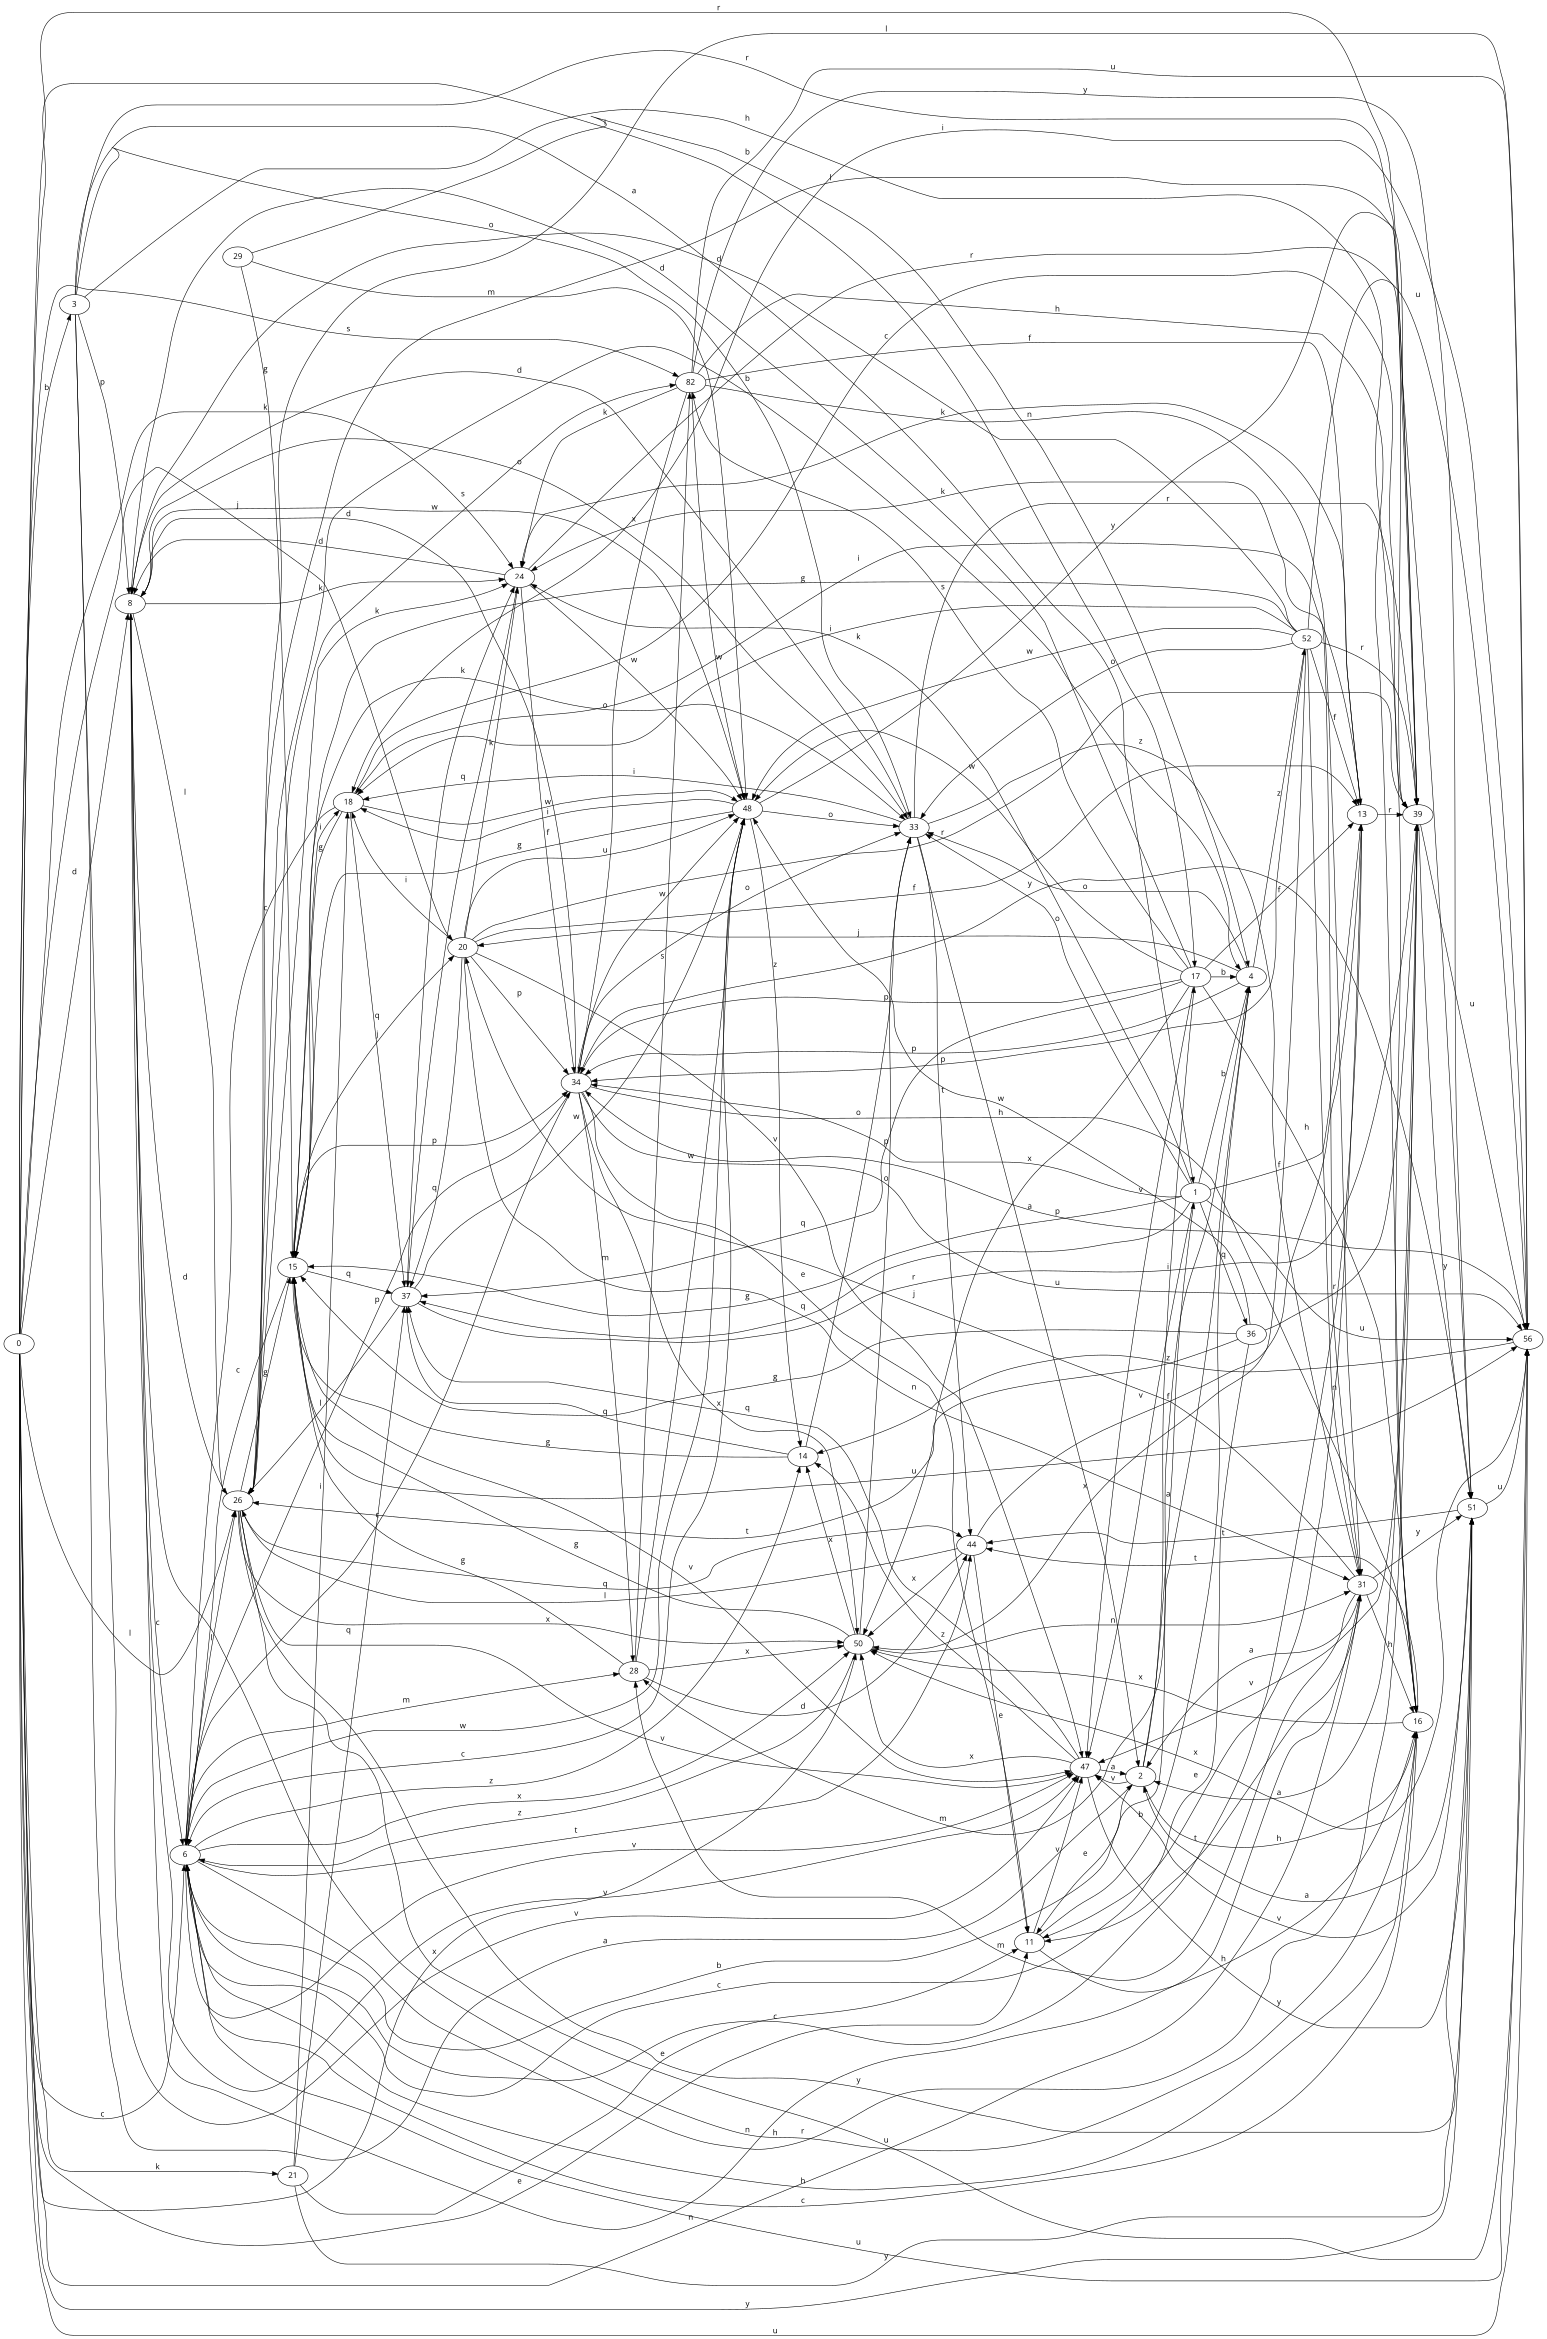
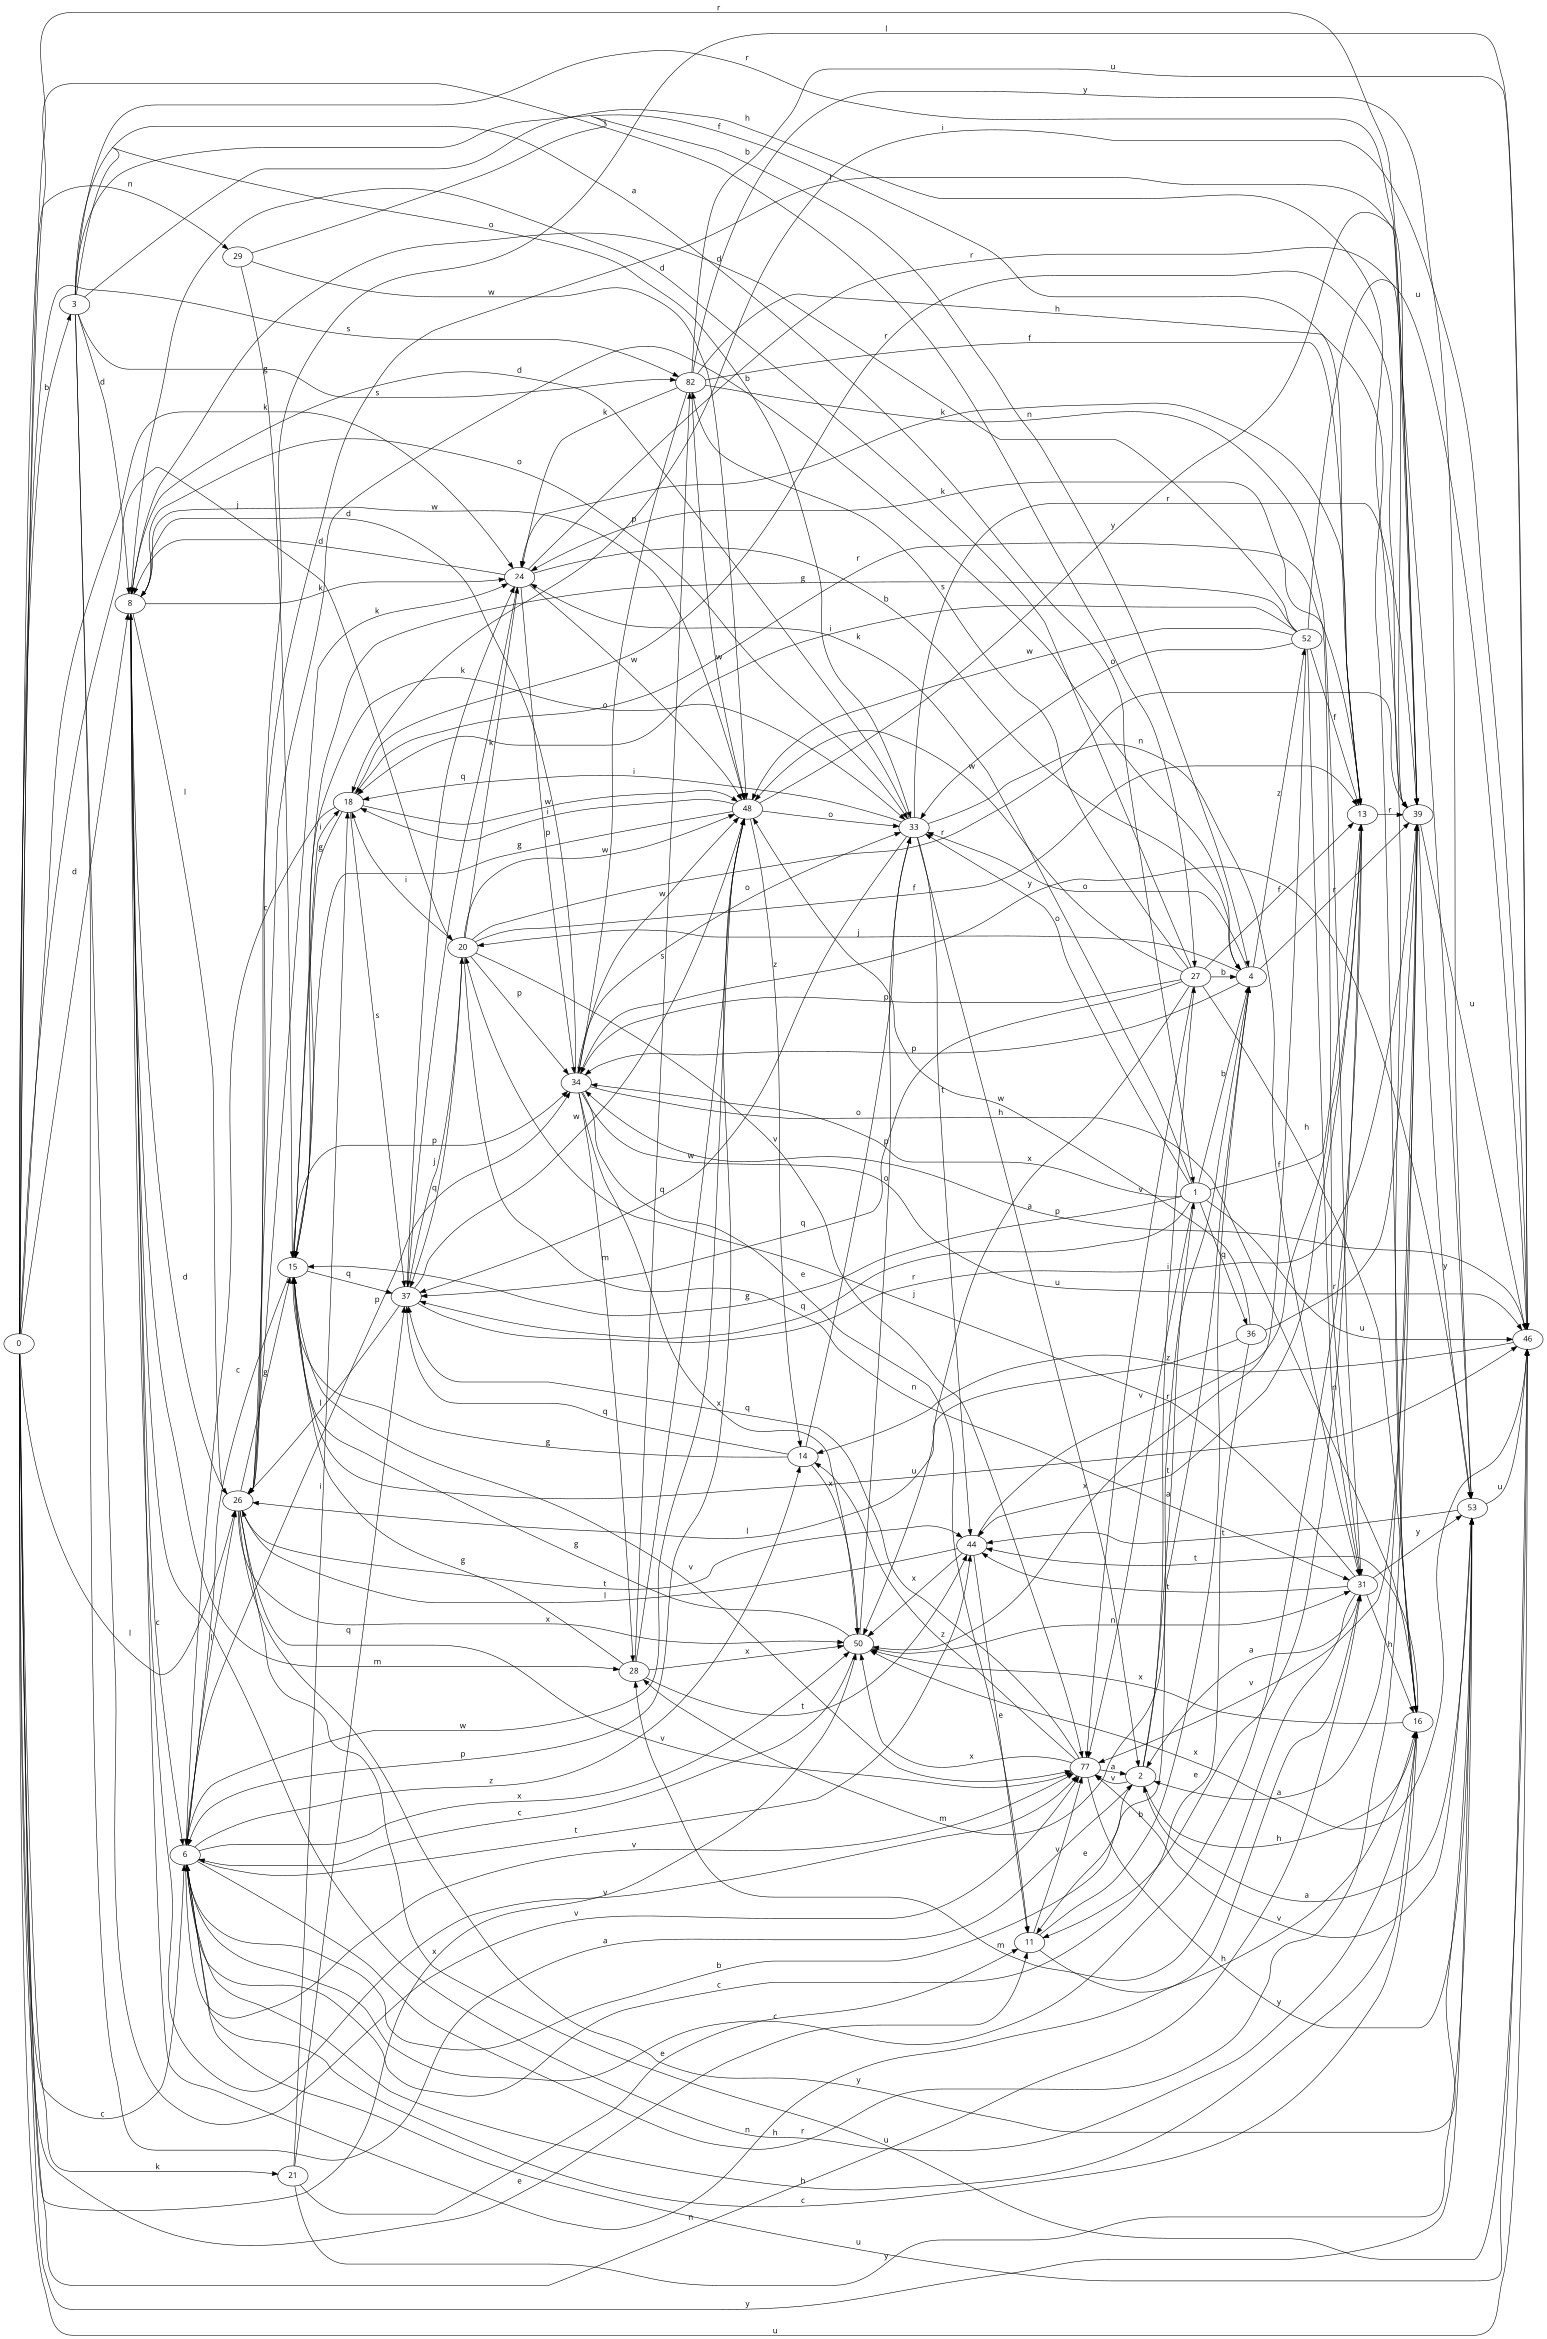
none -> (896, 205)
(491, 293) -> (491, 293)
(886, 336) -> (886, 336)
(102, 382) -> (102, 382)
(634, 519) -> (634, 519)
(858, 559) -> (858, 559)
none -> (943, 655)
none -> (25, 669)
(1402, 709) -> (1325, 905)
(1141, 742) -> (1141, 742)
(548, 833) -> (548, 833)
(605, 850) -> (605, 850)
(282, 912) -> (358, 397)
(1196, 977) -> (1196, 977)
(377, 1016) -> (377, 1016)
(1135, 1037) -> none
(342, 1094) -> (441, 1151)
none -> (732, 1136)
none -> (1310, 1274)
(1528, 1339) -> (1528, 1339)
(749, 1387) -> none
(1168, 1397) -> (1168, 1397)
(401, 1484) -> none
(1472, 1508) -> (1472, 1508)
(747, 1532) -> (747, 1532)
(832, 1553) -> (837, 1509)
(605, 1584) -> (605, 1584)
(803, 1707) -> (803, 1707)
(365, 1716) -> (156, 1324)
(463, 1754) -> (463, 1754)
(1085, 1768) -> (1085, 1768)
(1247, 1791) -> (1174, 1592)
(520, 1813) -> (520, 1813)
